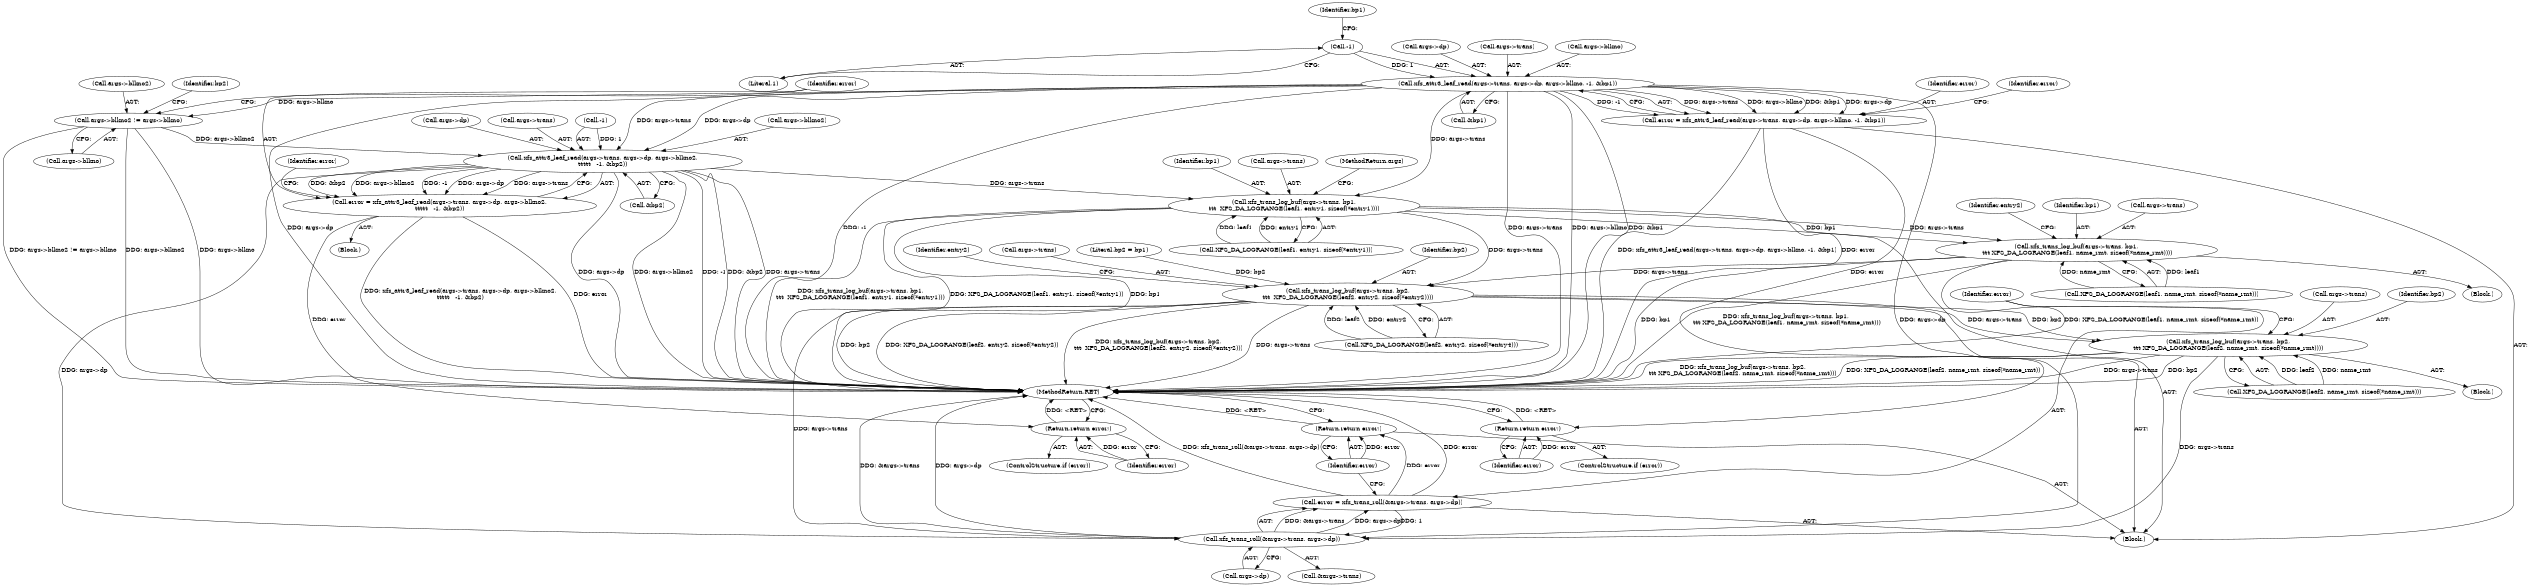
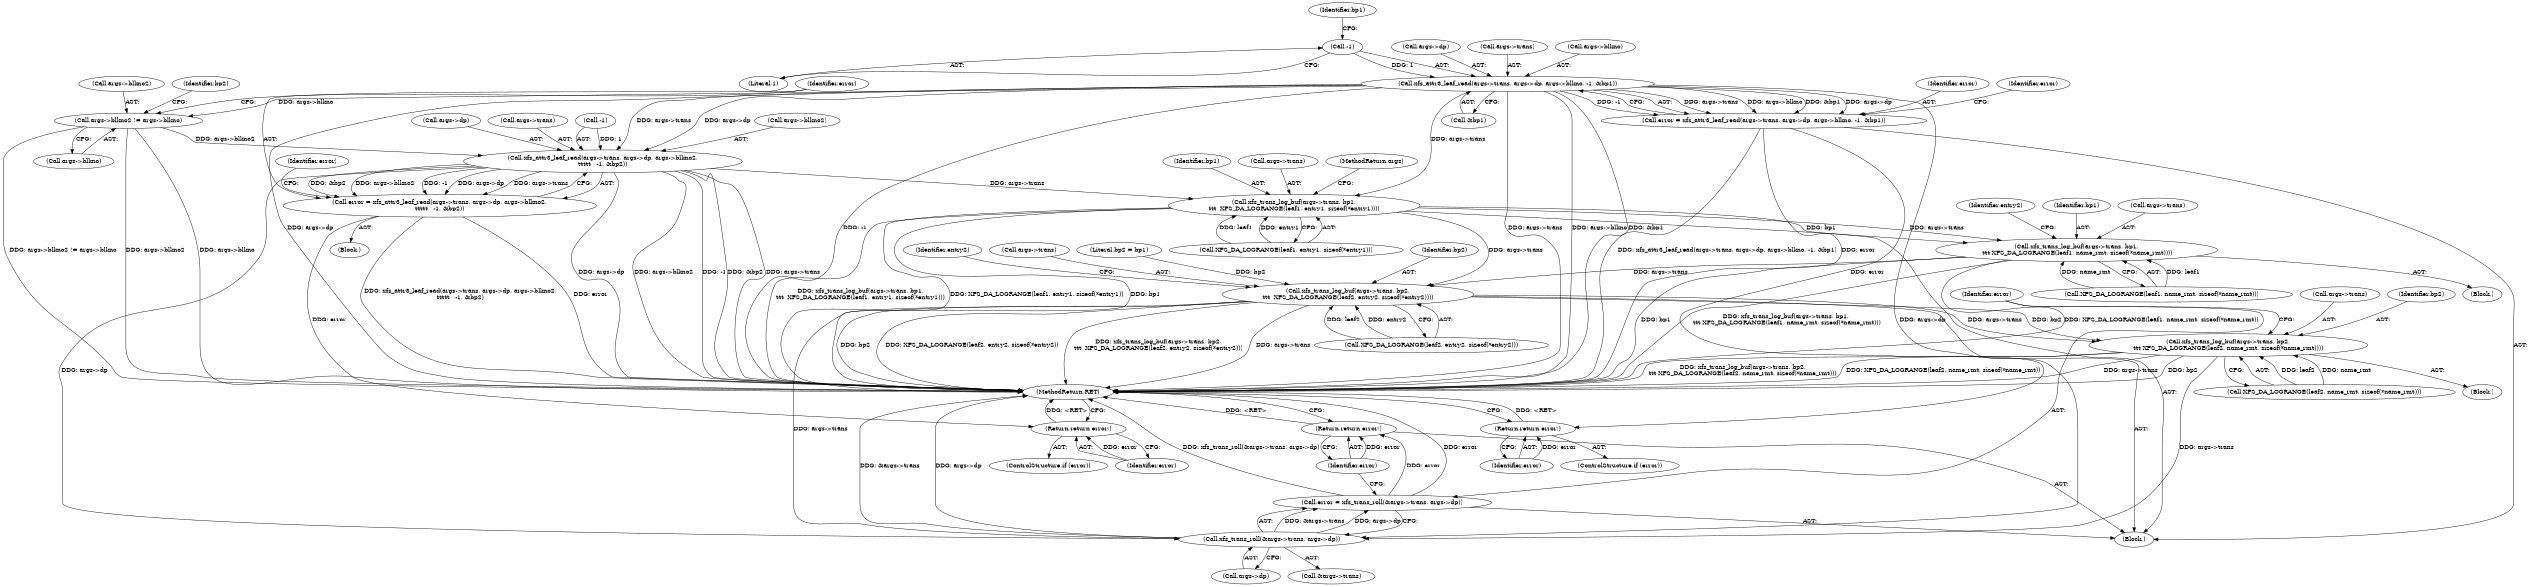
(647, 206) -> none
(1431, 345) -> (1431, 345)
(1411, 521) -> (1411, 521)
